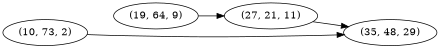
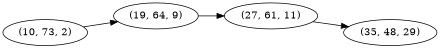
(271, 16) -> (271, 16)
(212, 37) -> (97, 25)
